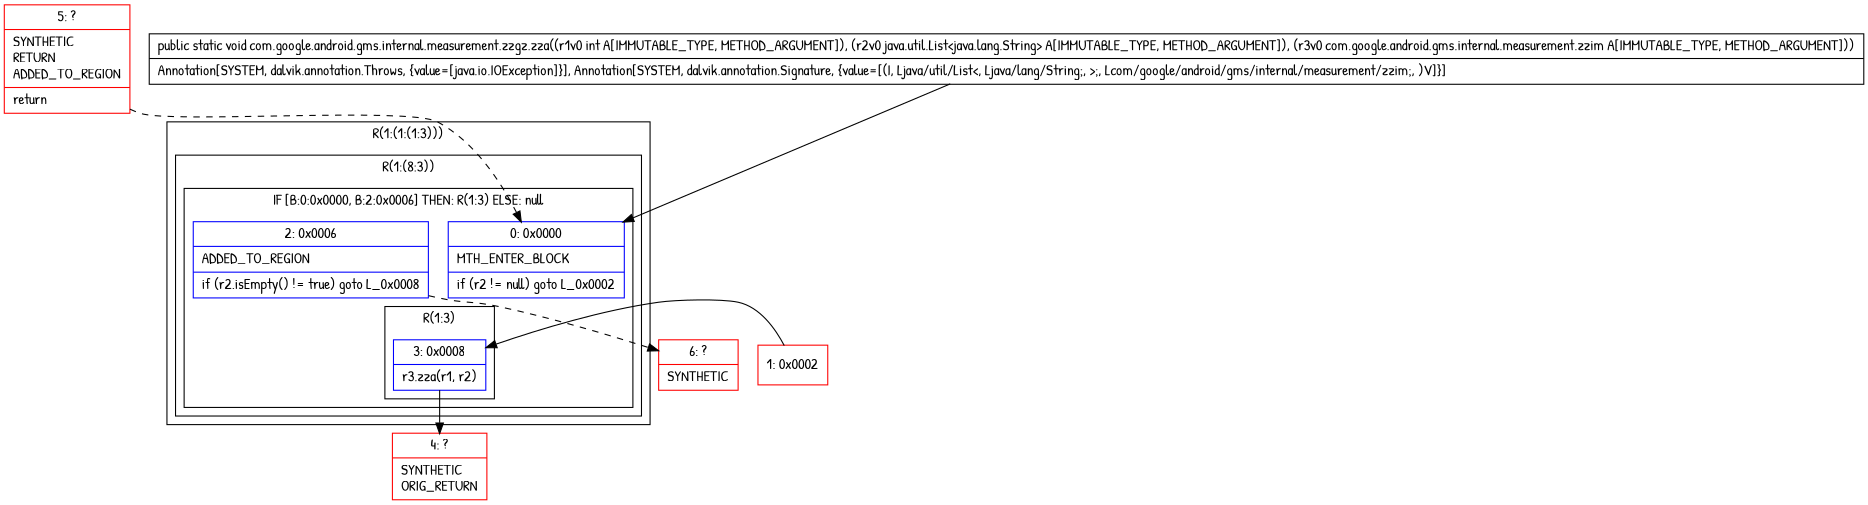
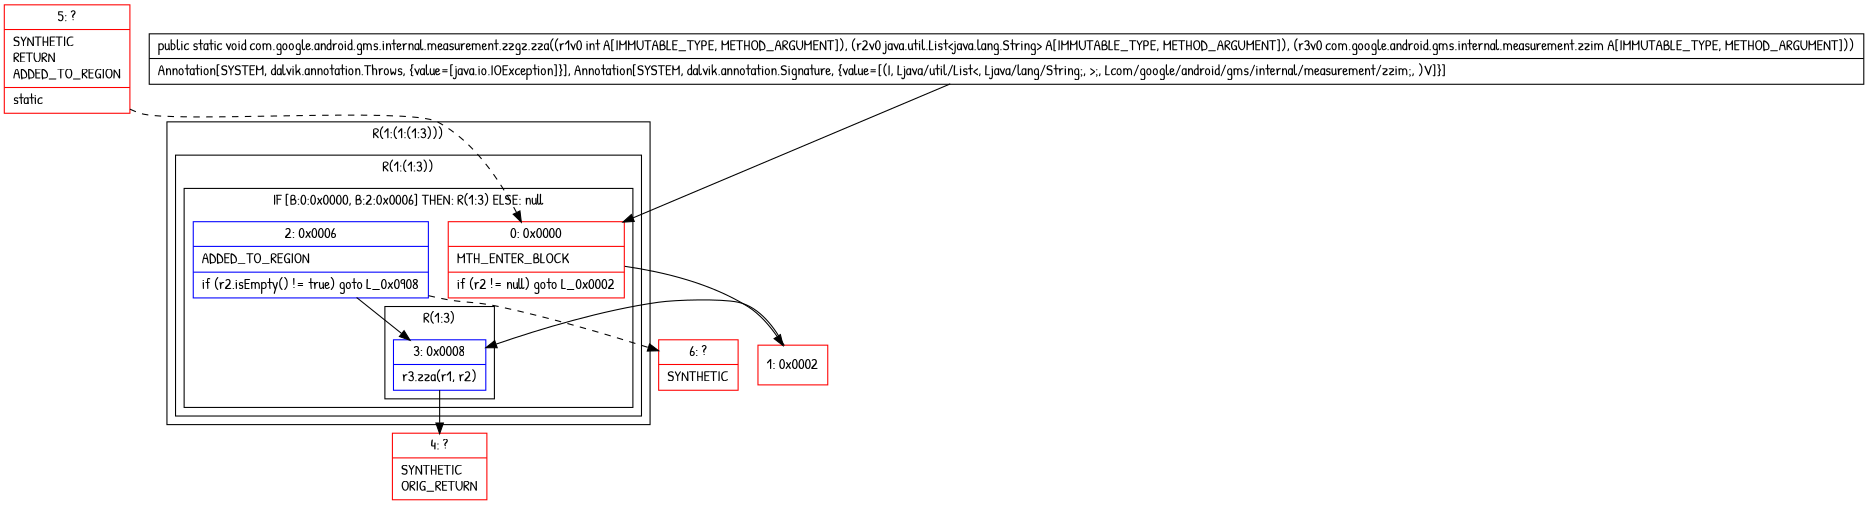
(30, 100) -> (28, 100)
(409, 167) -> (409, 167)
(536, 260) -> (536, 260)
(311, 285) -> (310, 285)
none -> (708, 287)
none -> (378, 315)
